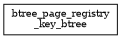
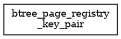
(61, 20) -> (61, 20)
